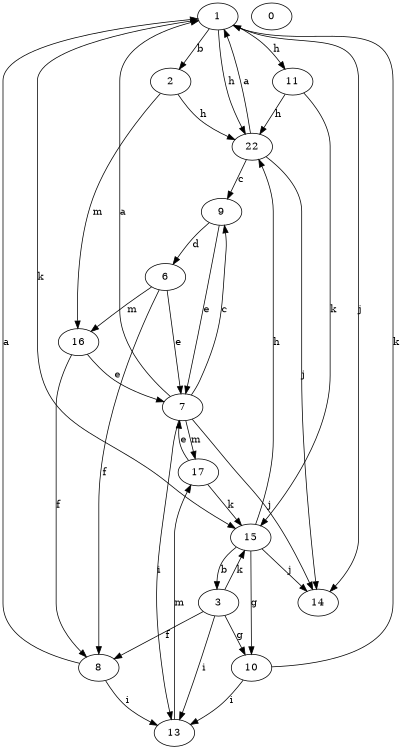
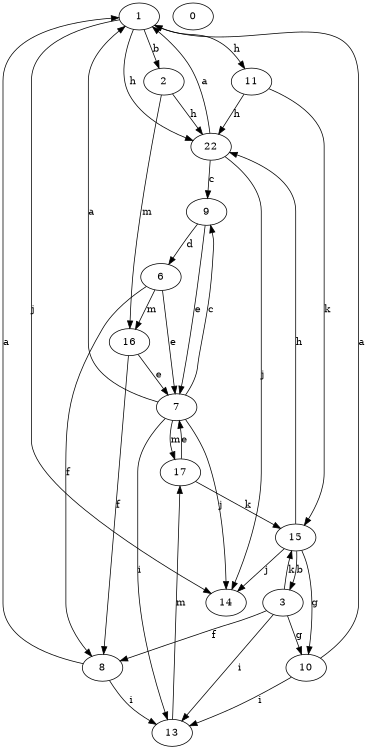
(37, 261) -> none
(396, 342) -> (362, 342)
